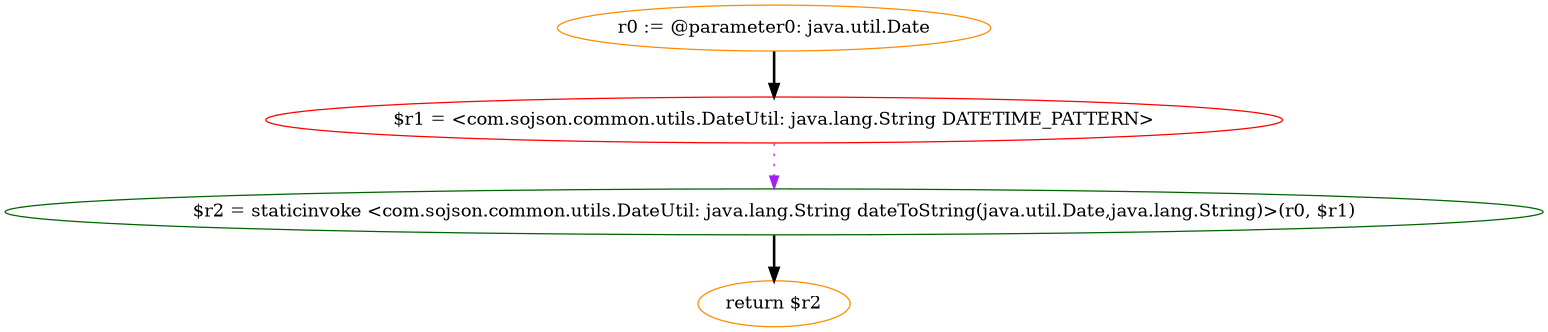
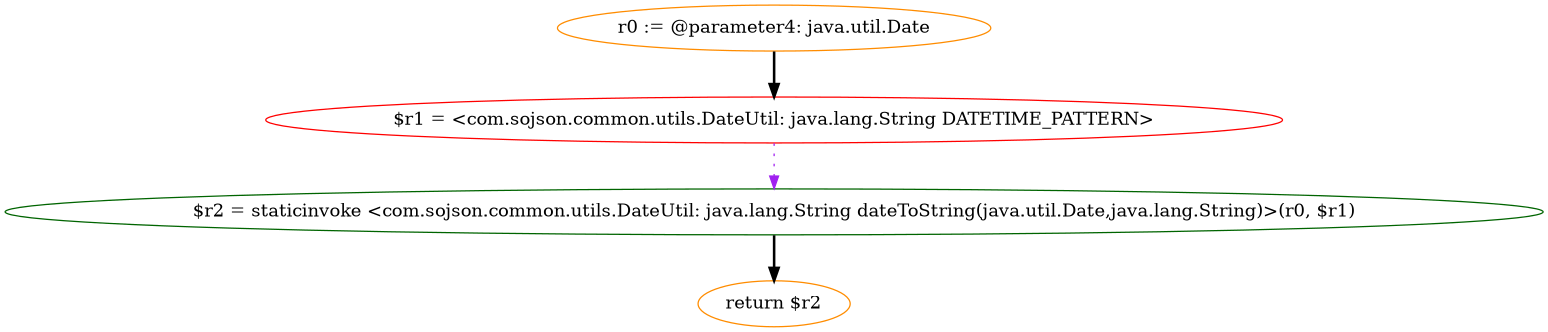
(774, 28) -> (774, 28)
